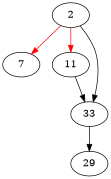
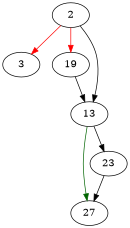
(21, 65) -> (21, 65)
(71, 65) -> (71, 65)
(89, 114) -> (89, 114)
(89, 164) -> (109, 164)
none -> (89, 213)
